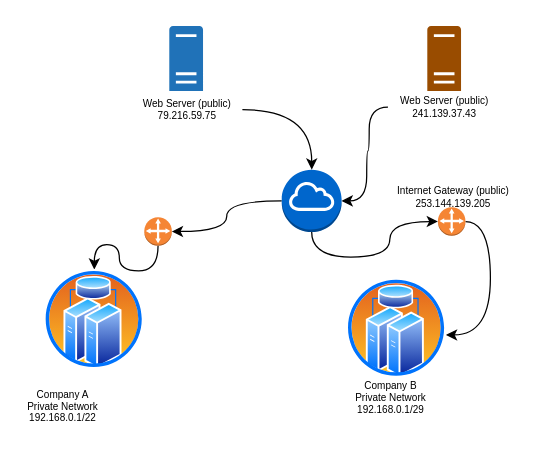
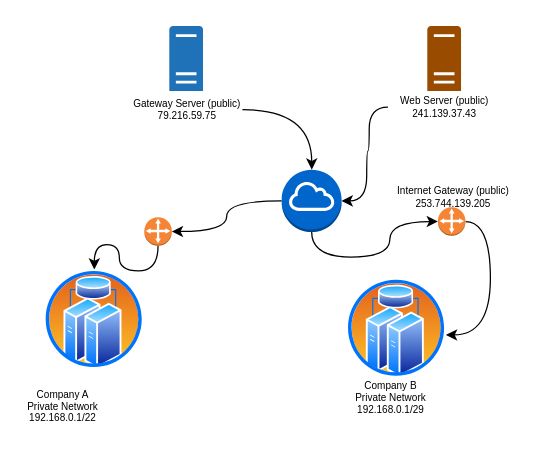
(188, 109) -> (188, 109)
(454, 197) -> (454, 197)
